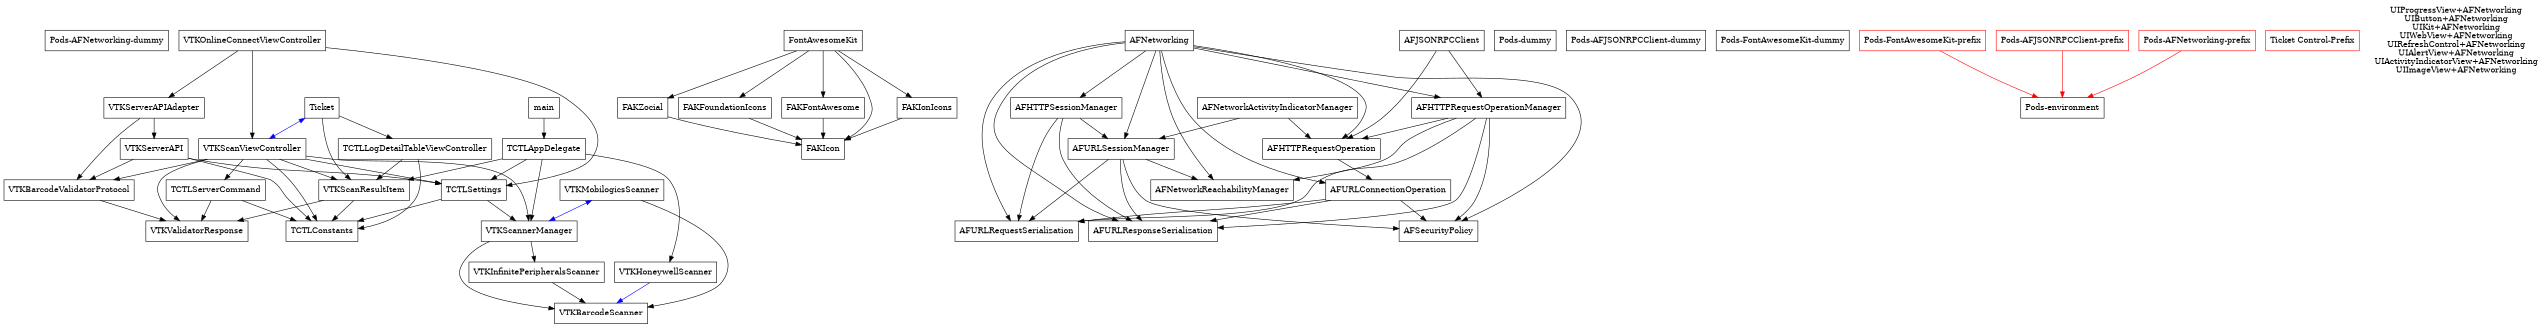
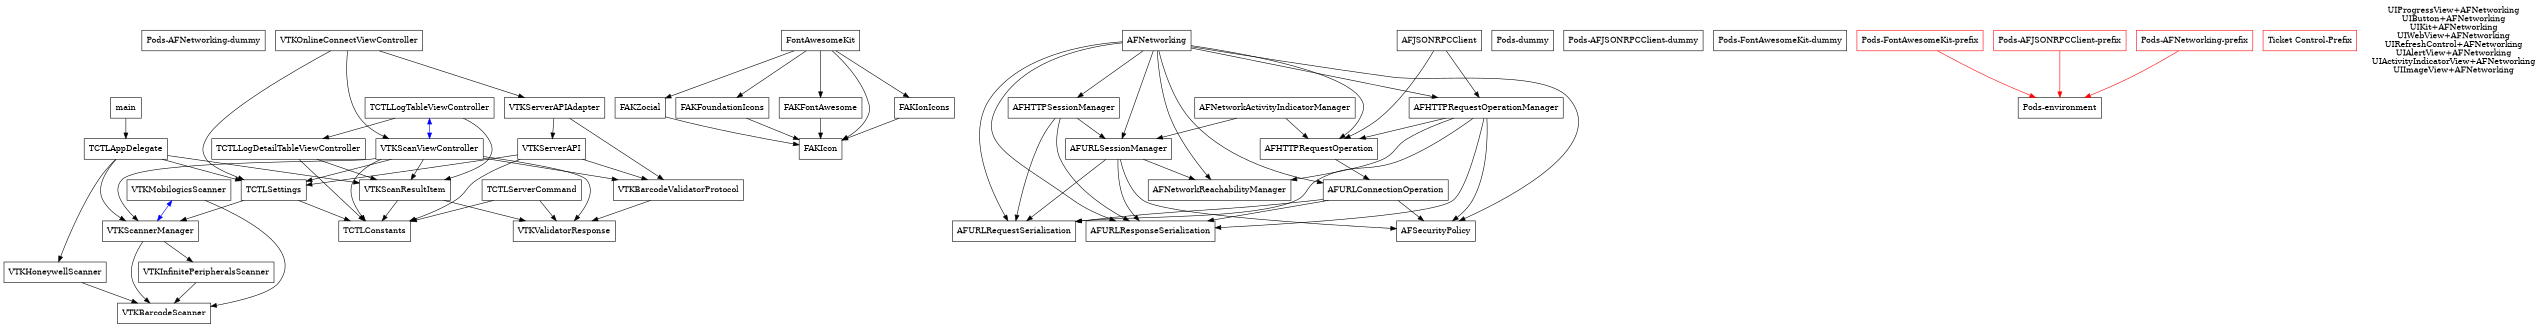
(322, 108) -> (430, 108)
(236, 167) -> none
(636, 291) -> (107, 292)
